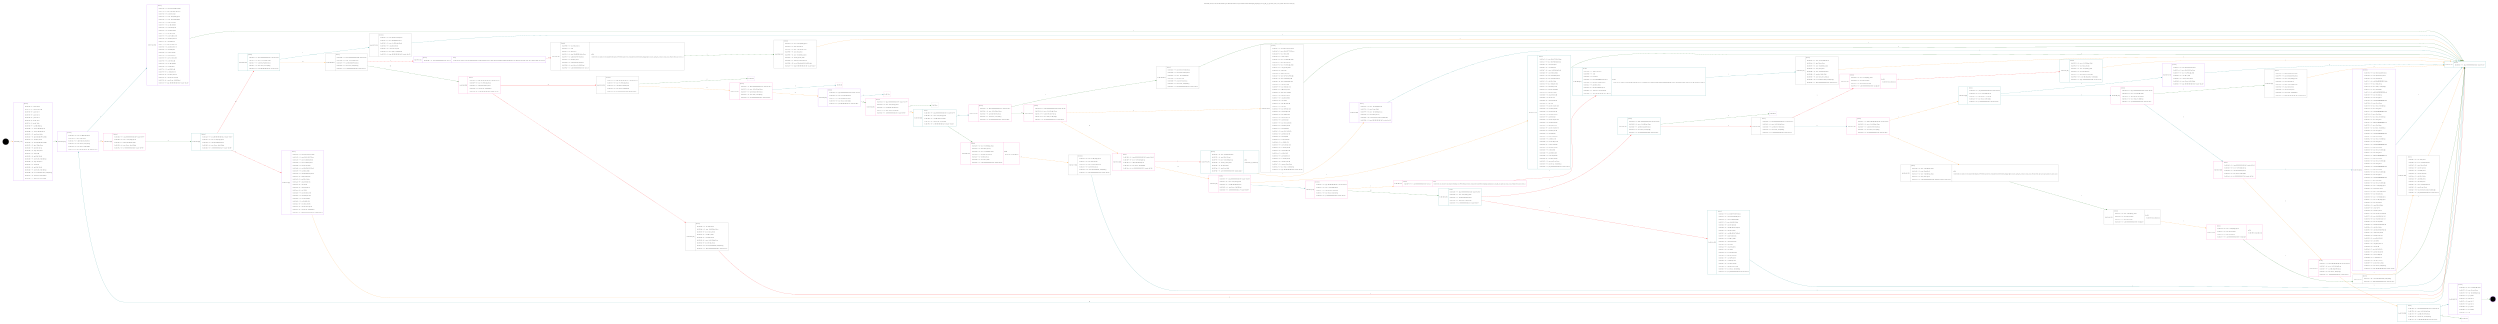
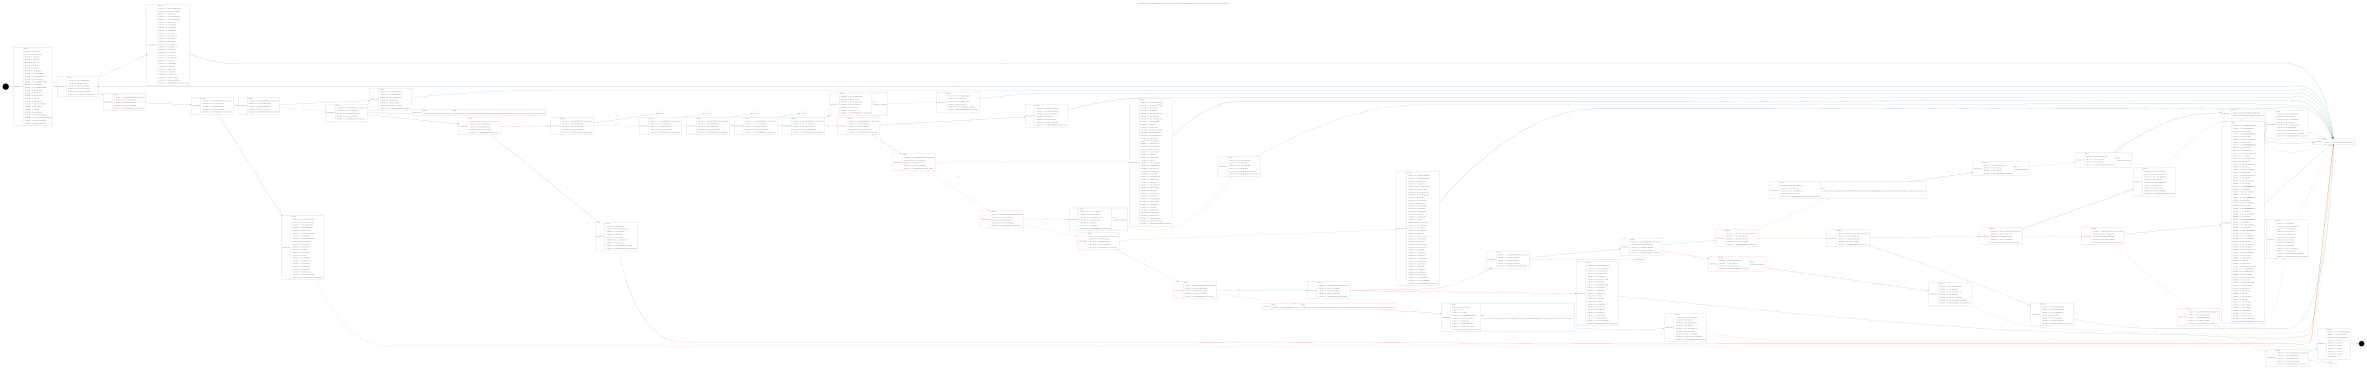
(617, 56) -> none
